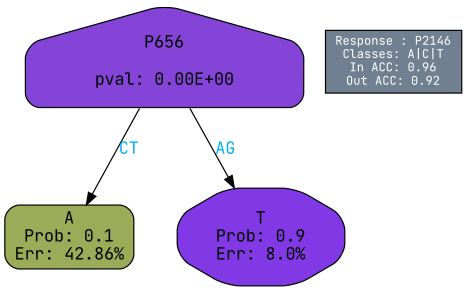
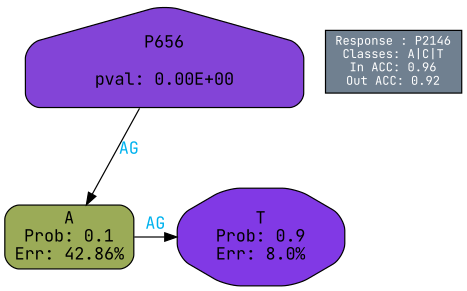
(209, 143) -> (149, 237)
(129, 149) -> (129, 149)
